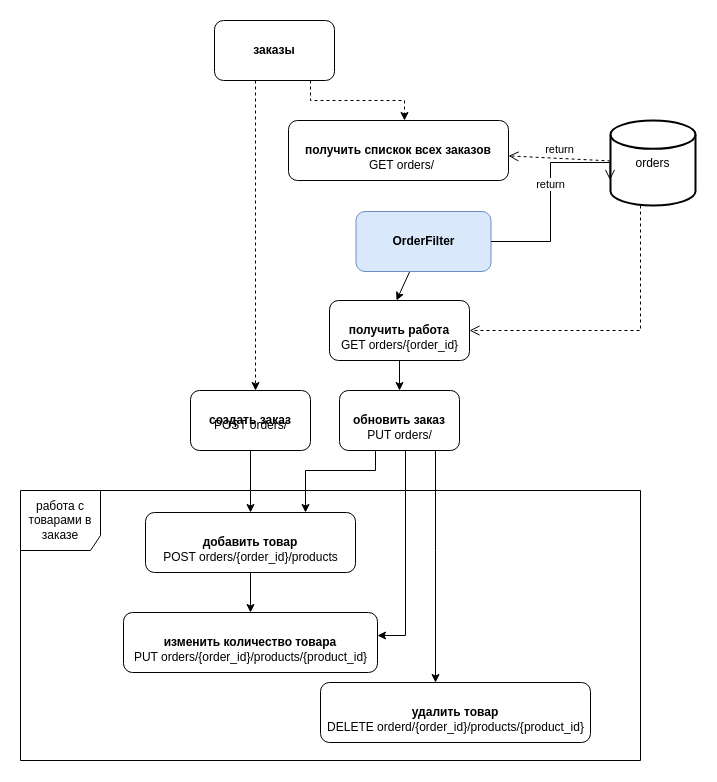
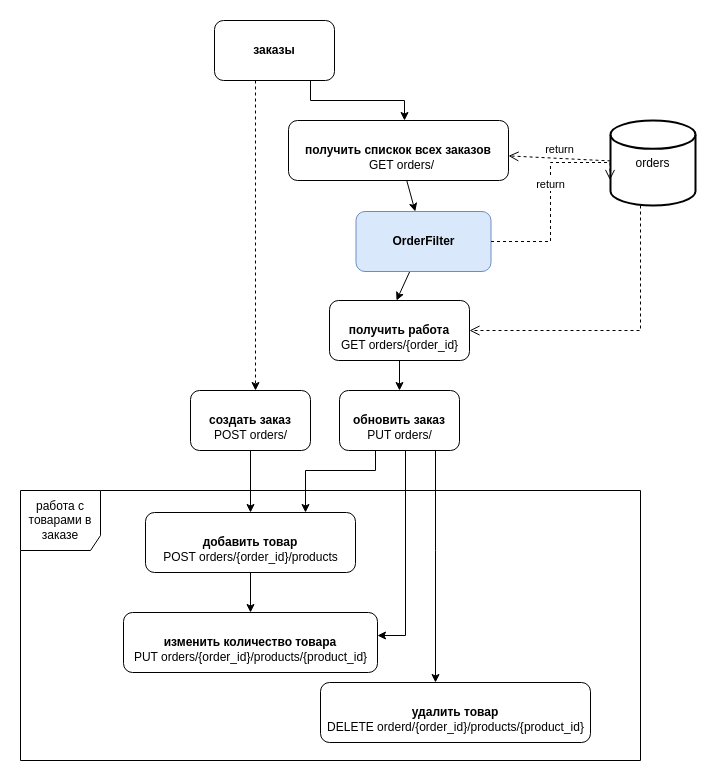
(355, 101) -> (355, 101)
none -> (410, 192)
(546, 242) -> (546, 242)
(251, 426) -> (251, 436)
